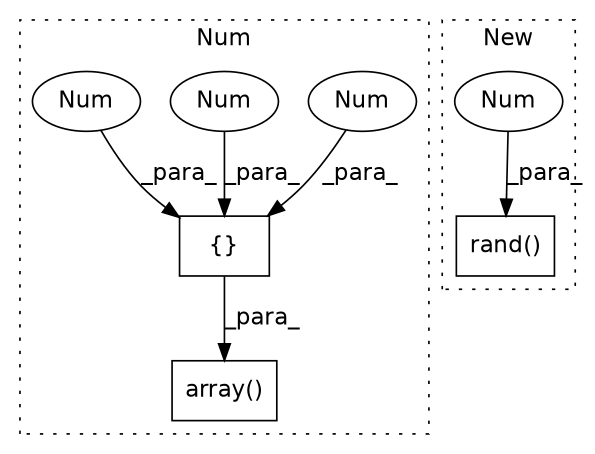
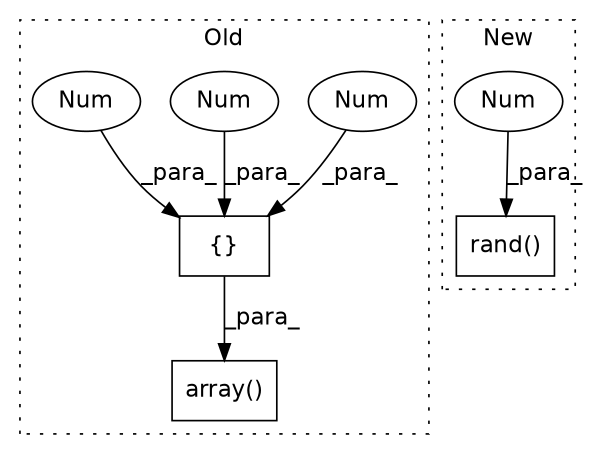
(224, 39) -> (224, 39)
